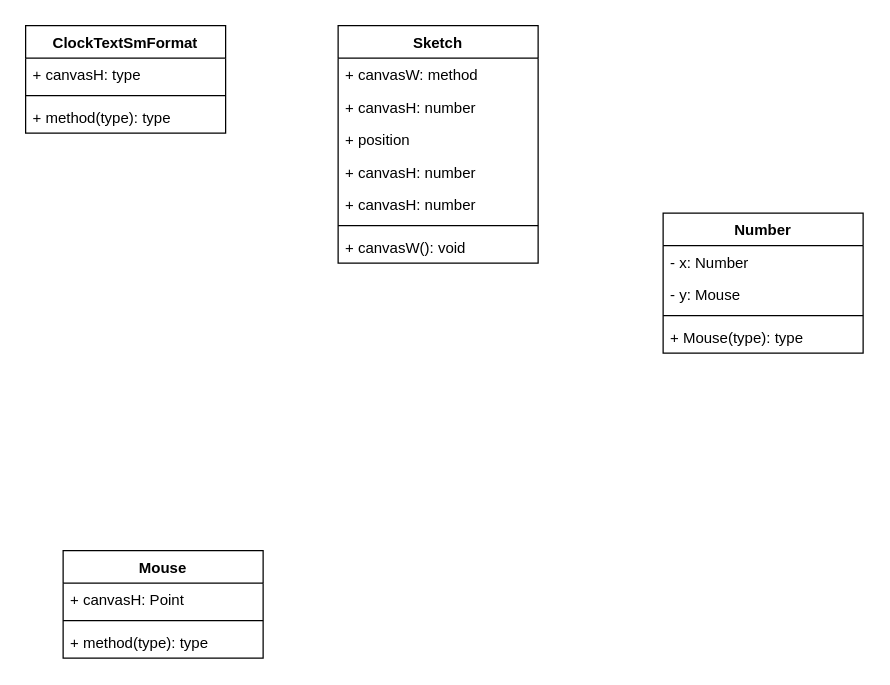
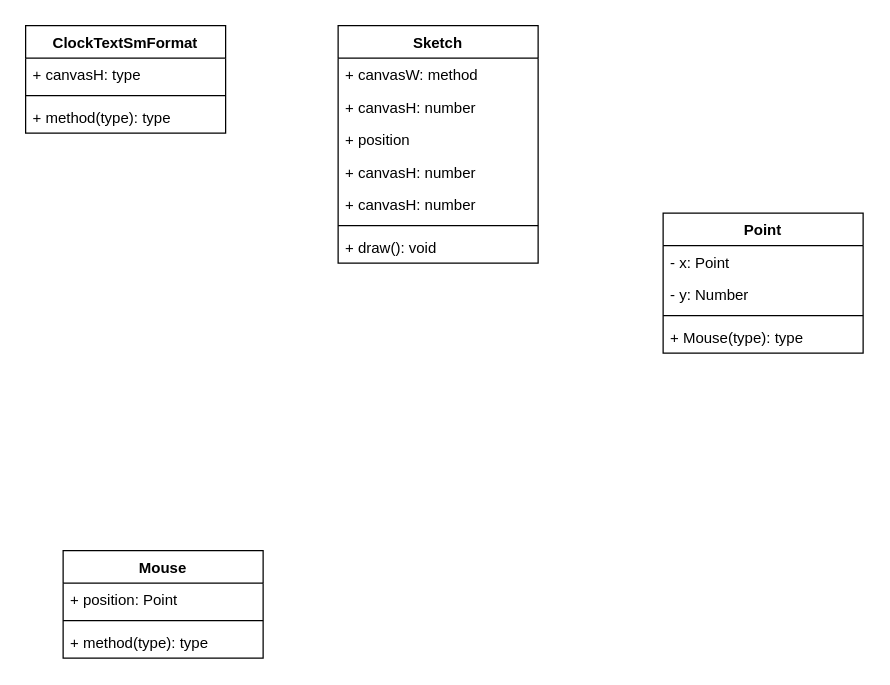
(763, 230) -> (763, 230)
(409, 248) -> (396, 248)
(710, 263) -> (704, 263)
(706, 295) -> (710, 295)
(129, 600) -> (130, 600)
